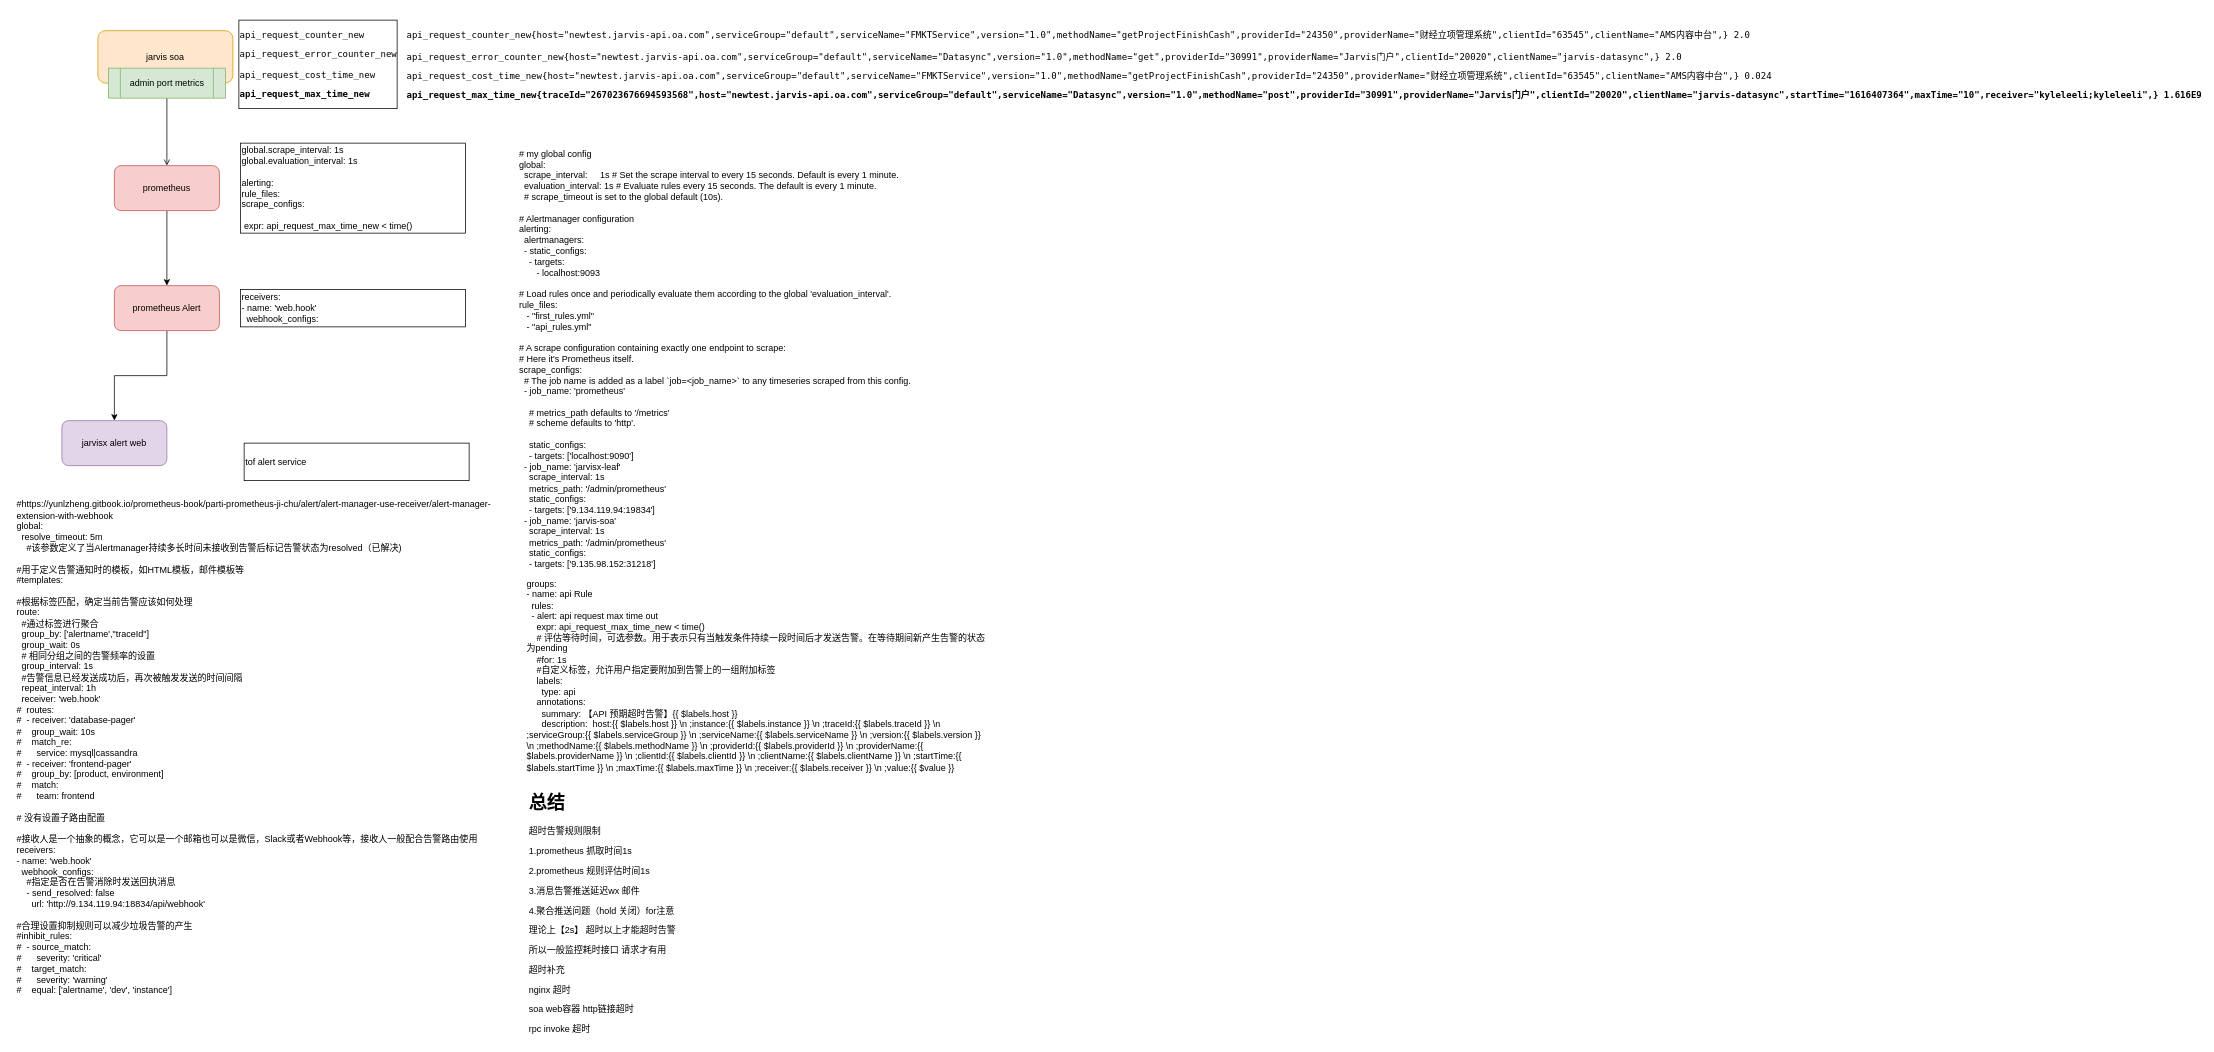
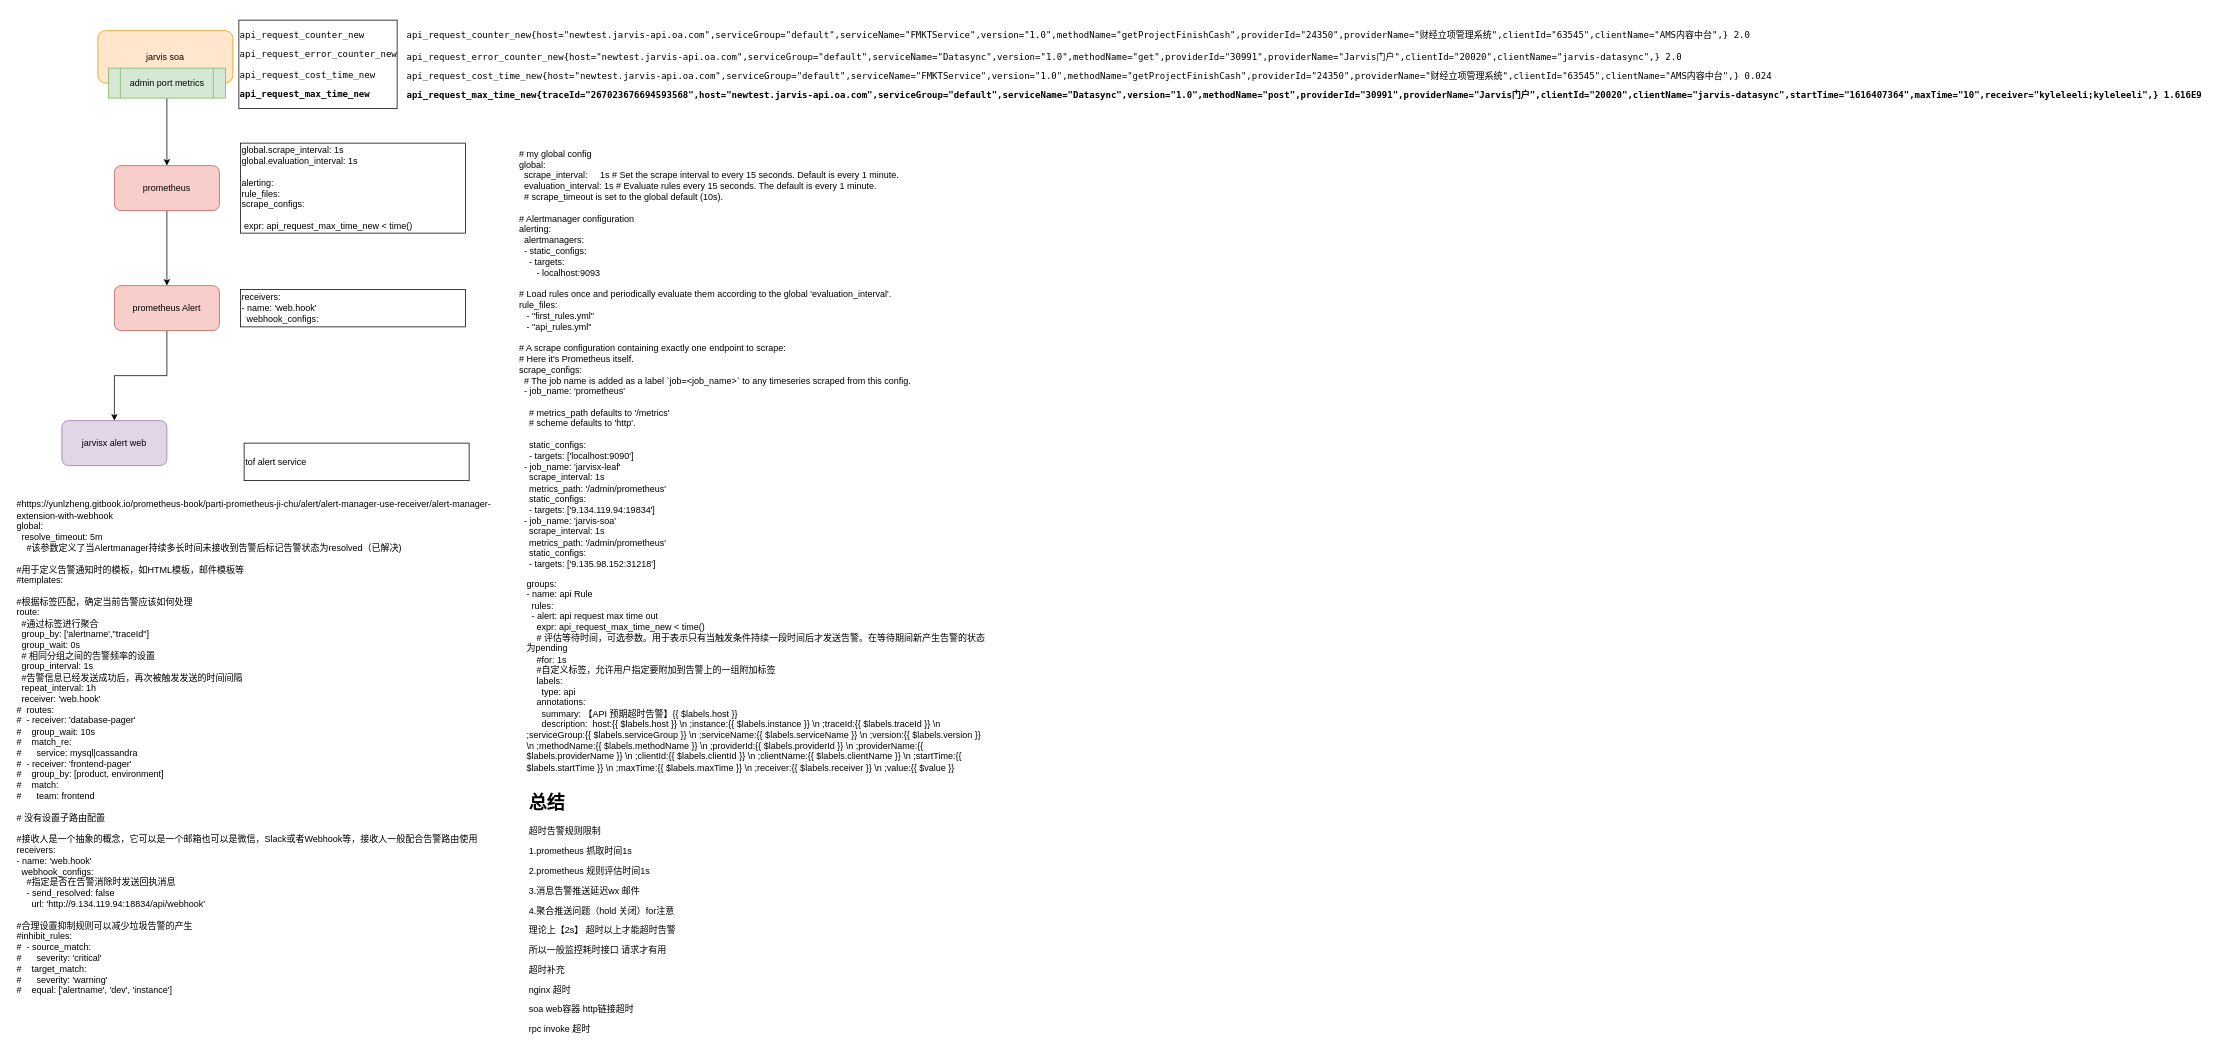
(167, 160) -> (167, 159)
